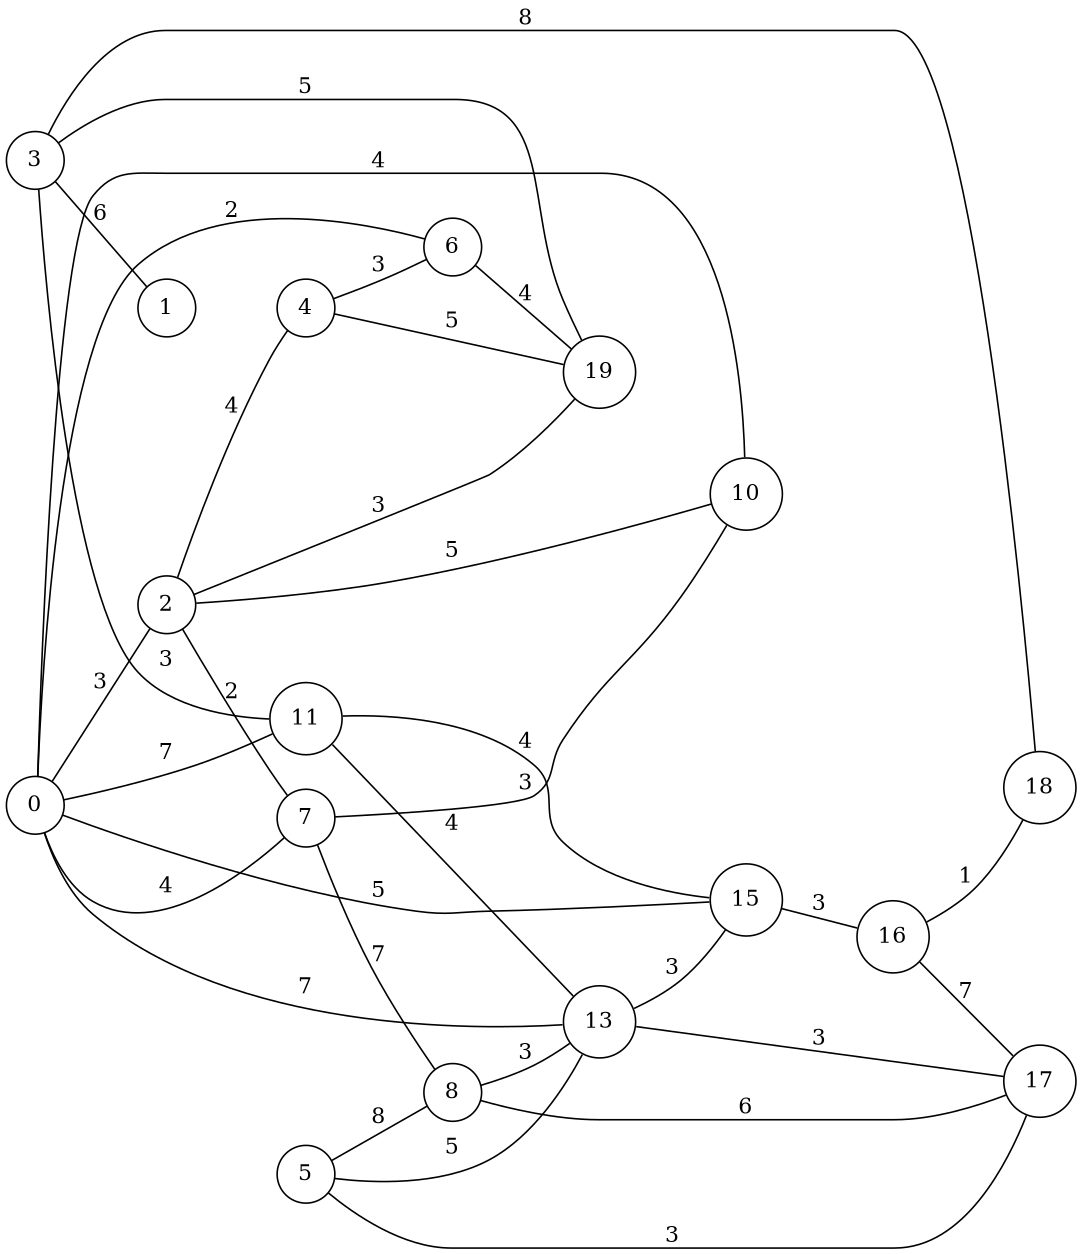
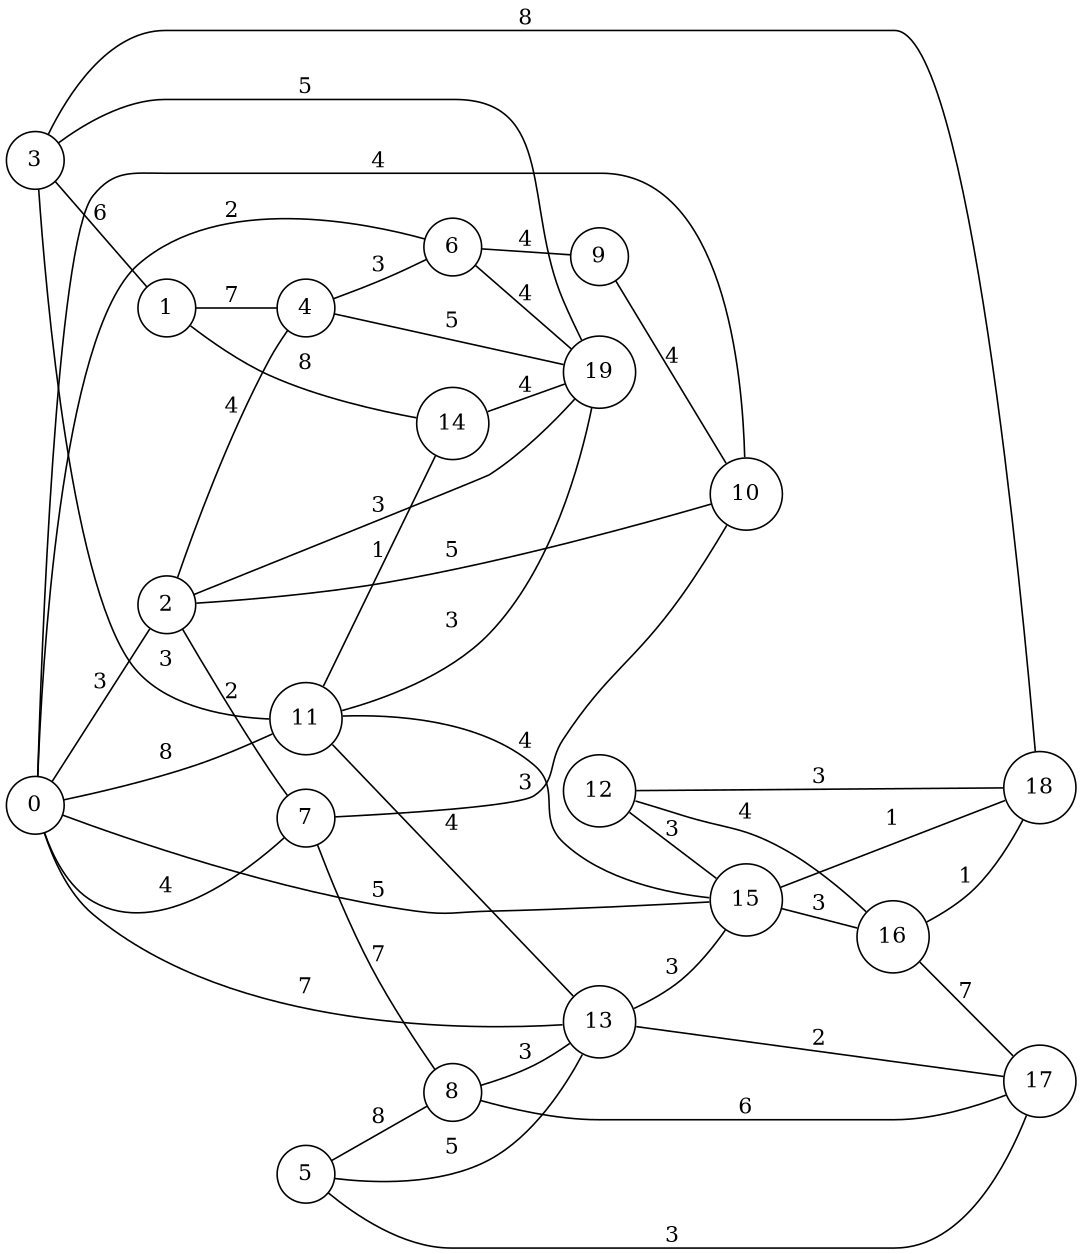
none -> (600, 257)
none -> (236, 308)
none -> (453, 424)
none -> (515, 601)
(167, 753) -> (167, 753)
none -> (600, 791)
none -> (893, 844)
(820, 1039) -> (820, 1039)
